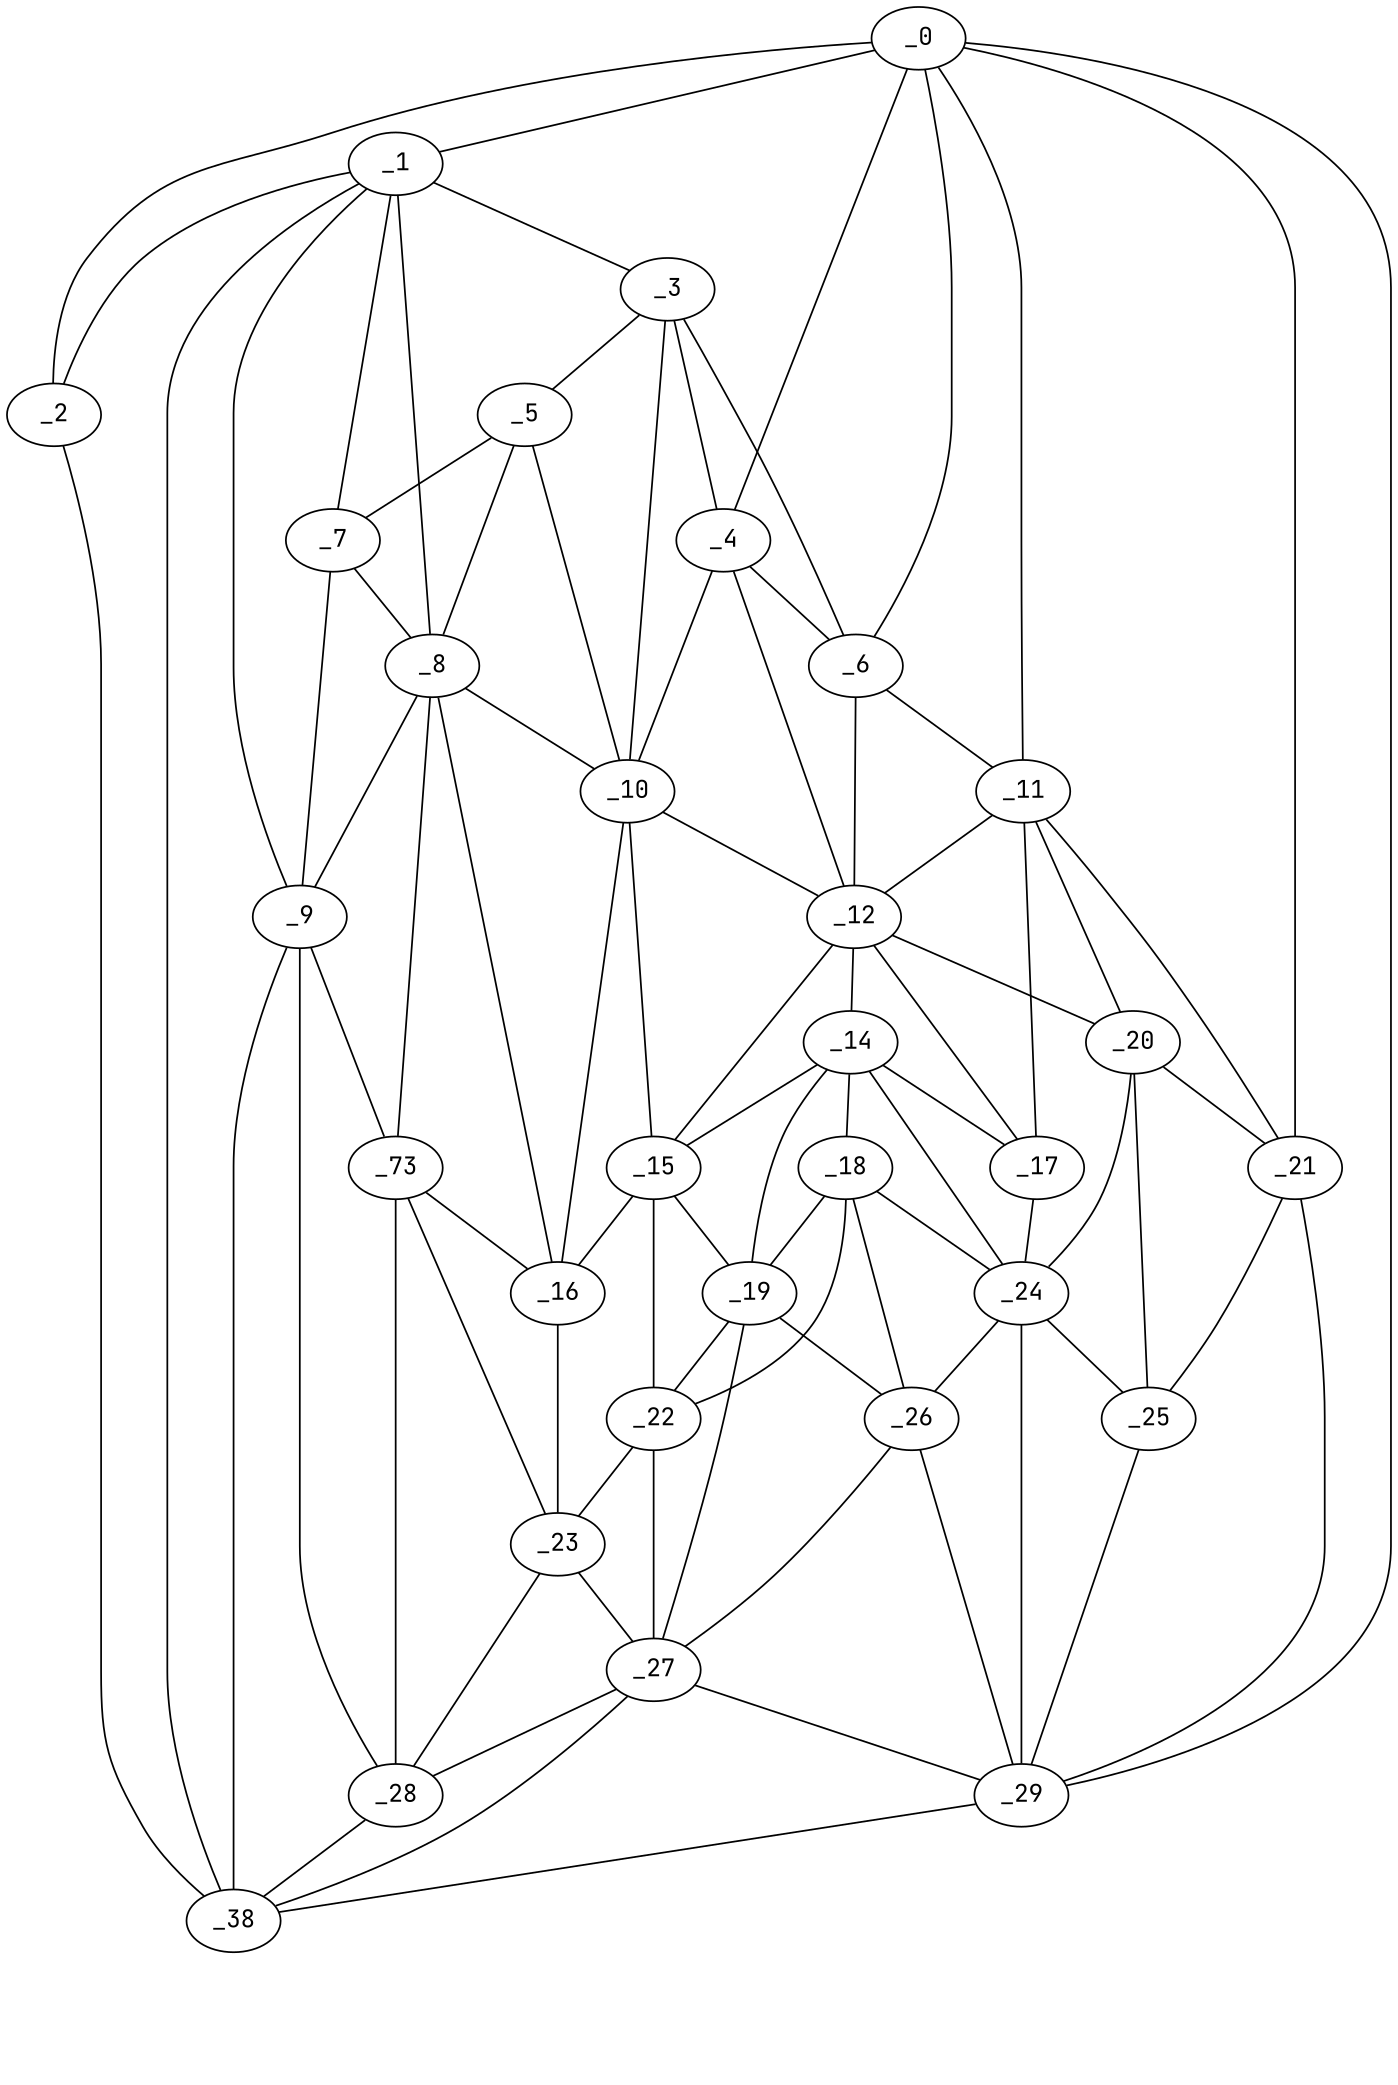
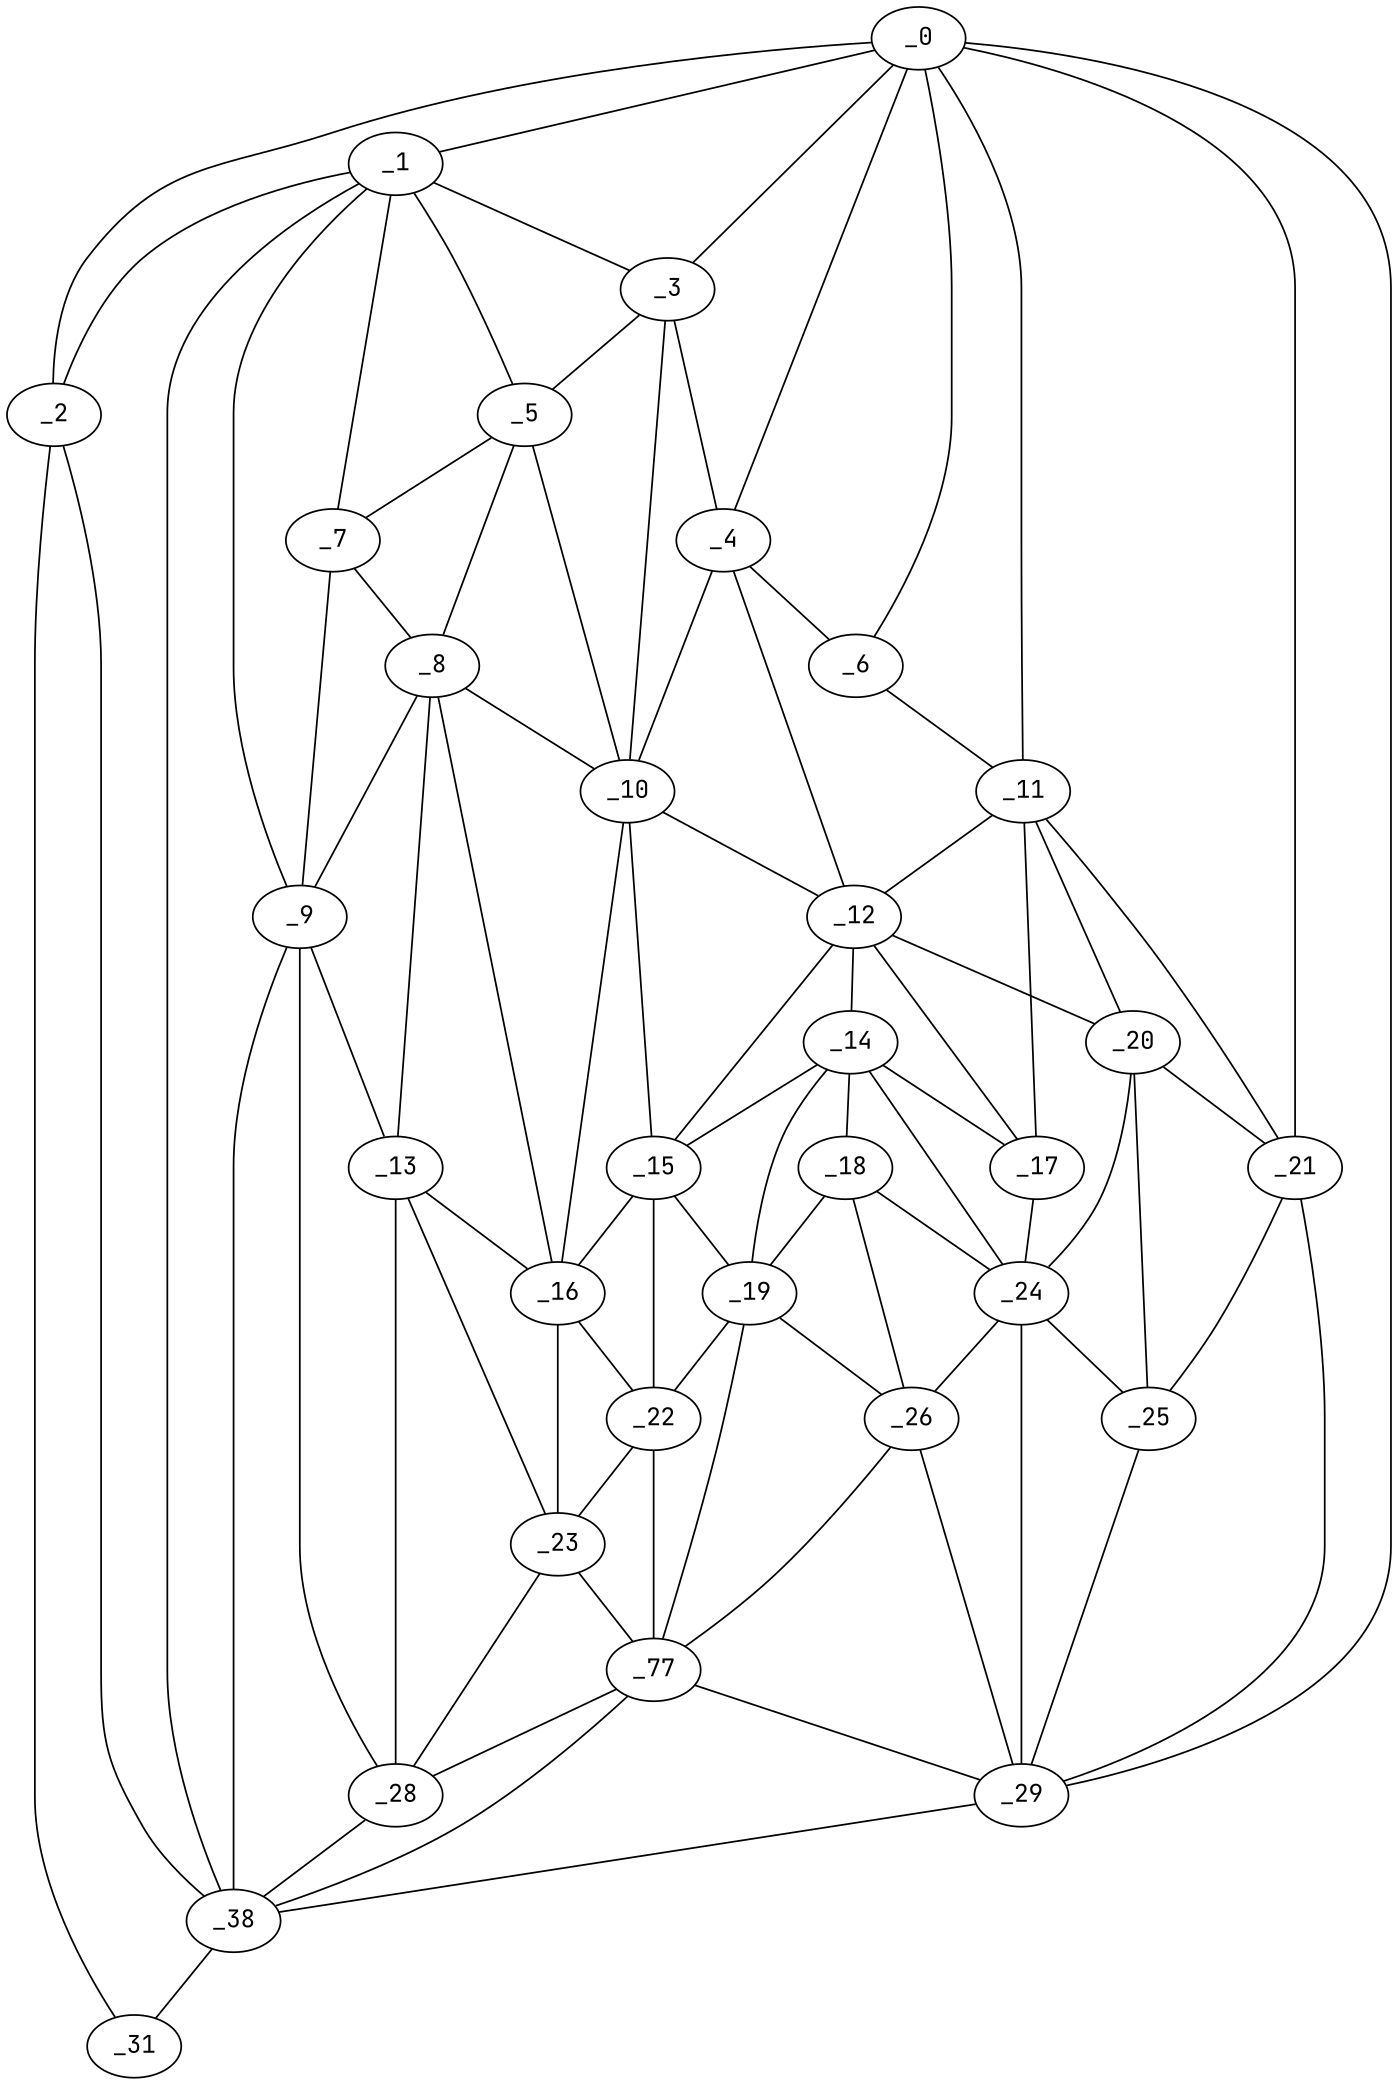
(414, 415) -> (468, 286)
(769, 475) -> (793, 164)
(855, 791) -> none
(396, 1168) -> (396, 1168)
(813, 1324) -> (606, 1356)
(654, 1670) -> (654, 1670)
none -> (134, 2046)
